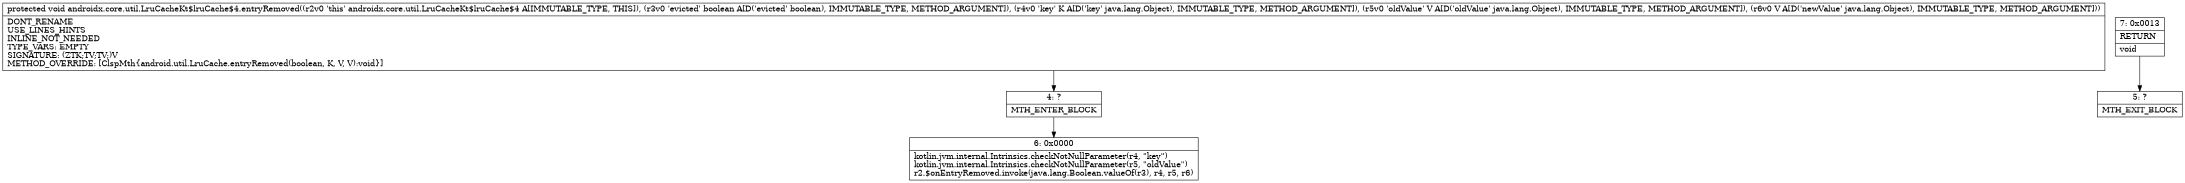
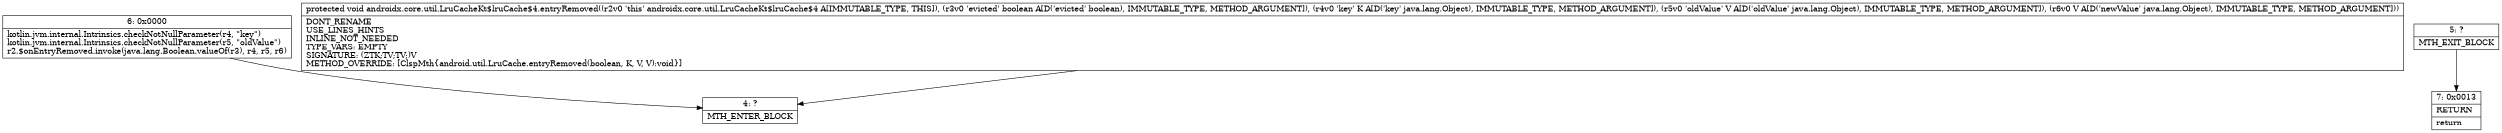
(2128, 49) -> (2449, 123)
(2140, 71) -> (2456, 68)
(1054, 124) -> (462, 91)
